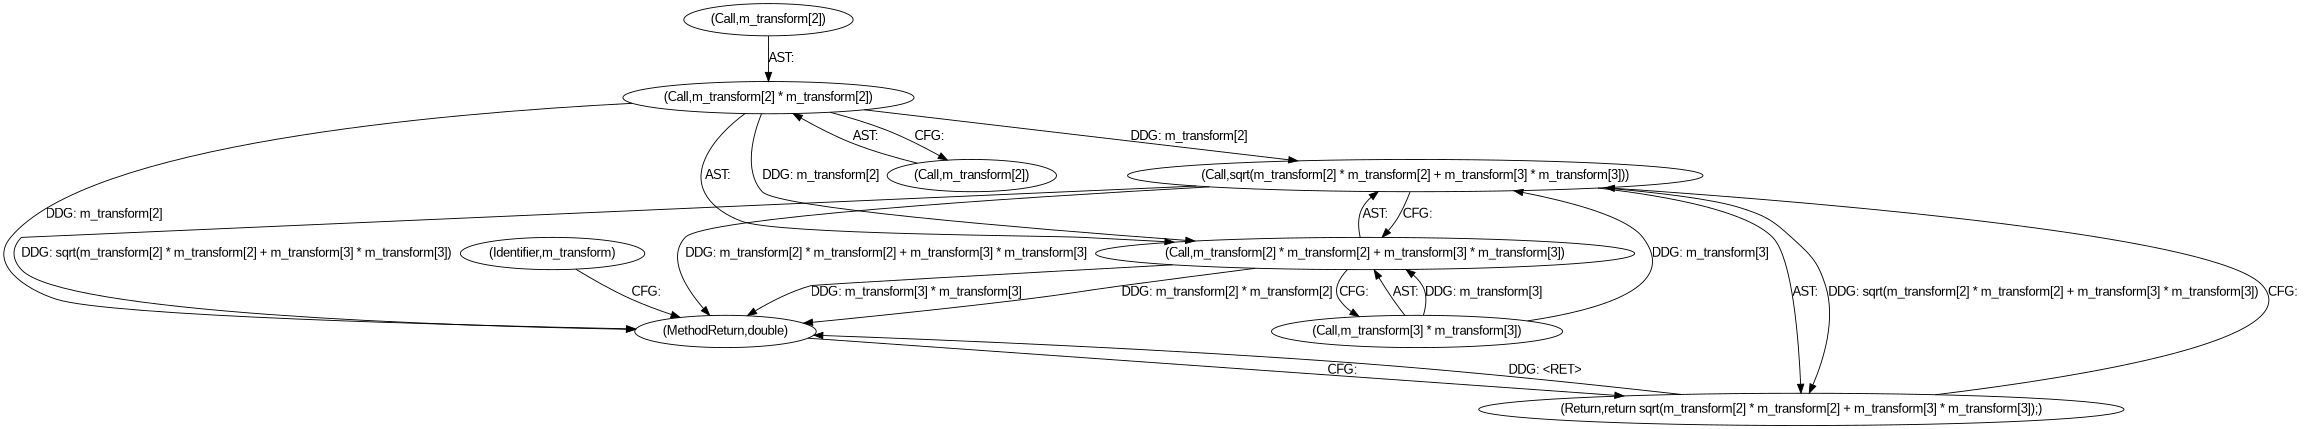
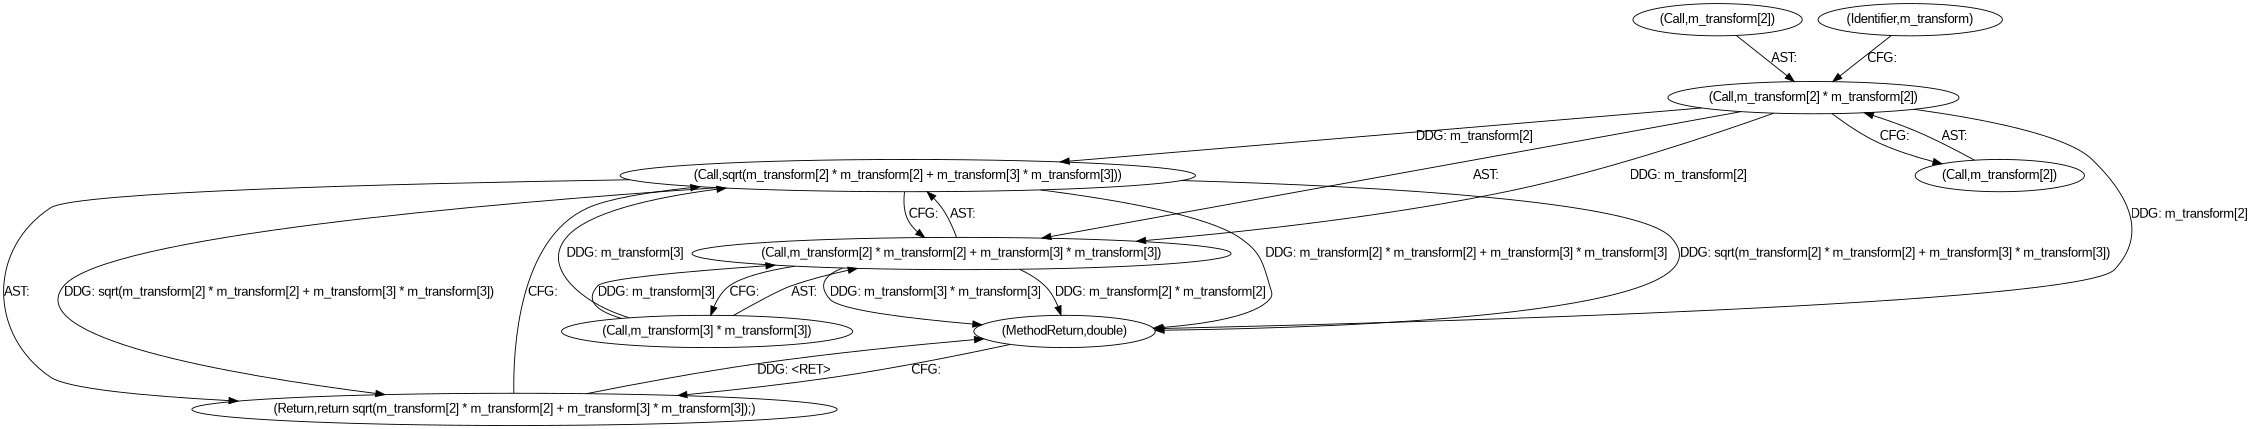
(622, 295) -> (1866, 56)
